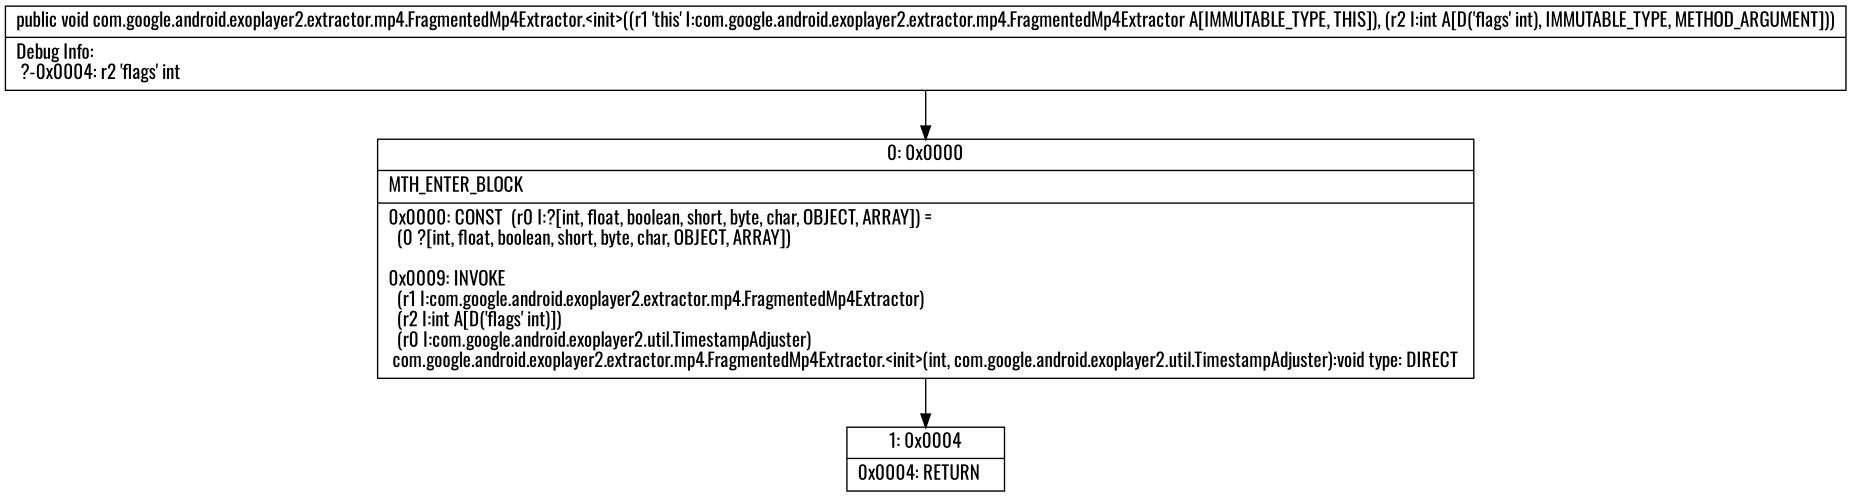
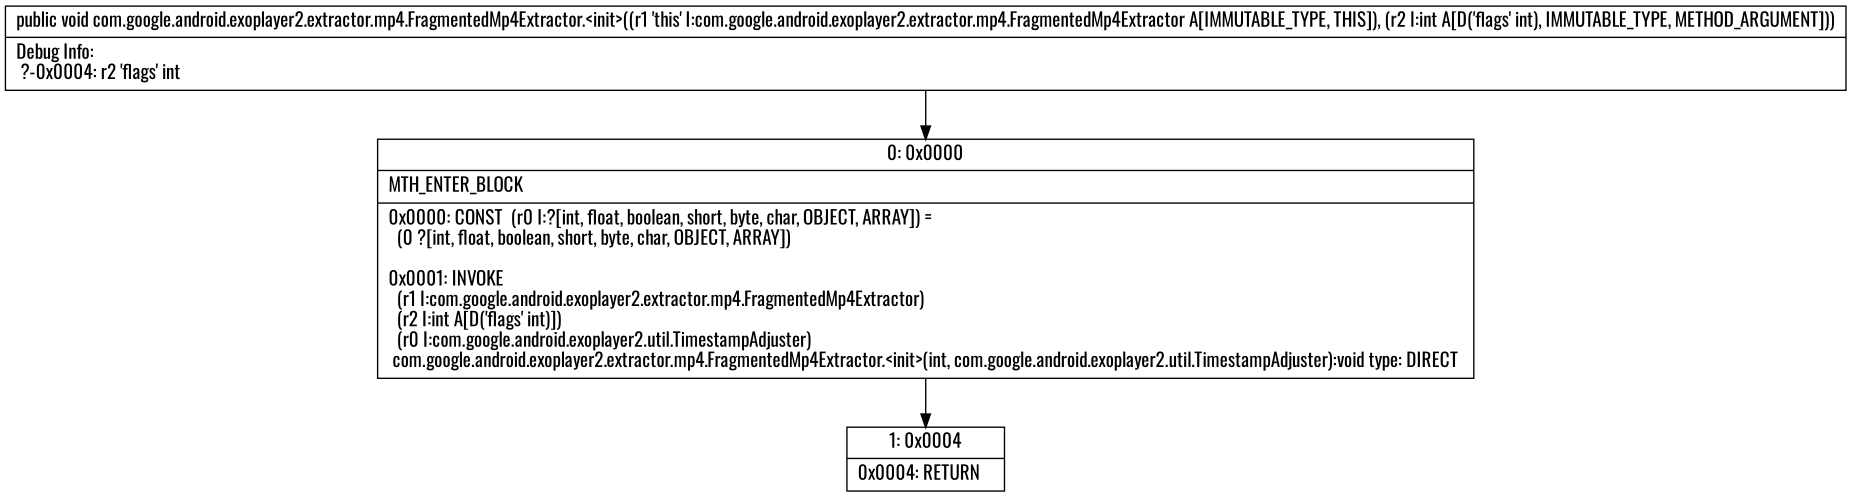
(452, 280) -> (450, 280)
